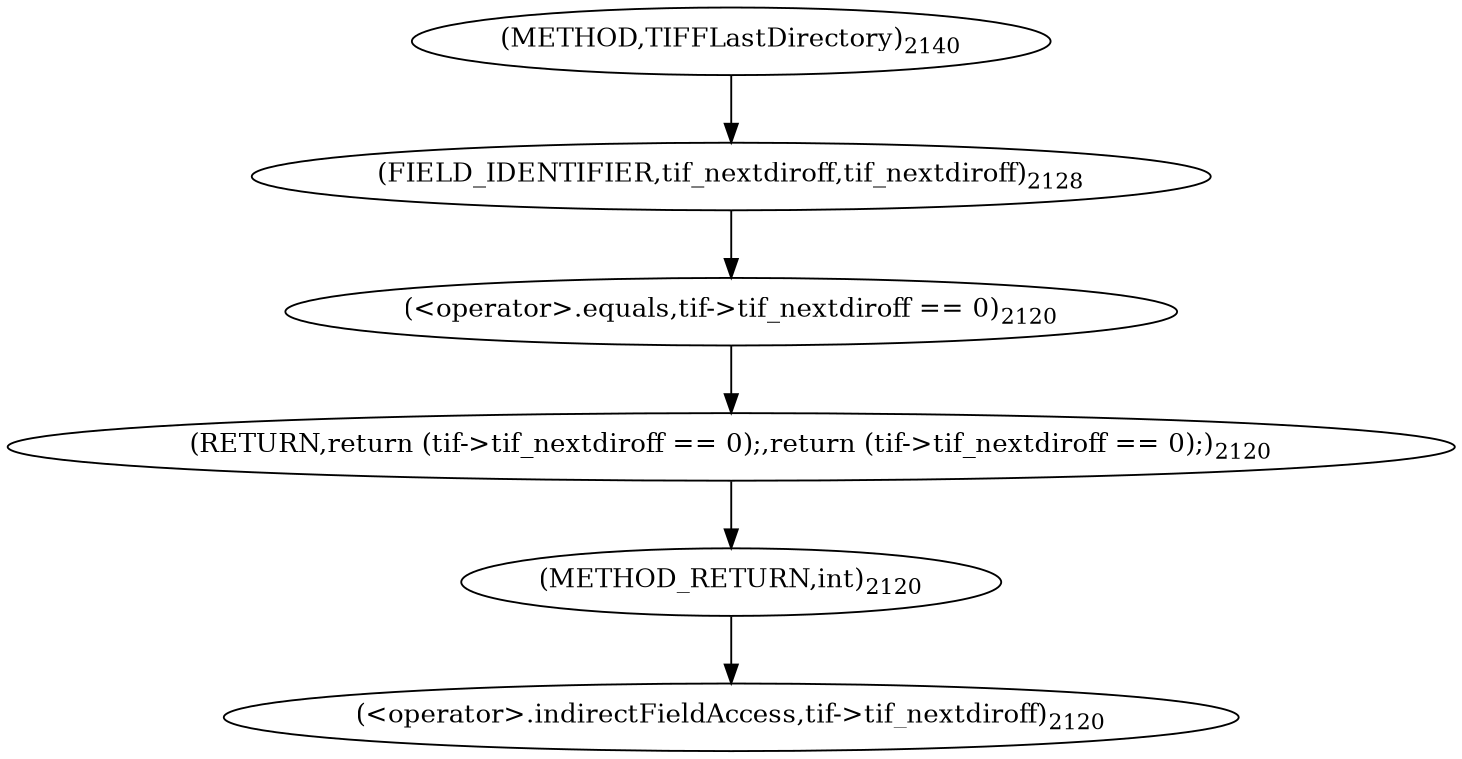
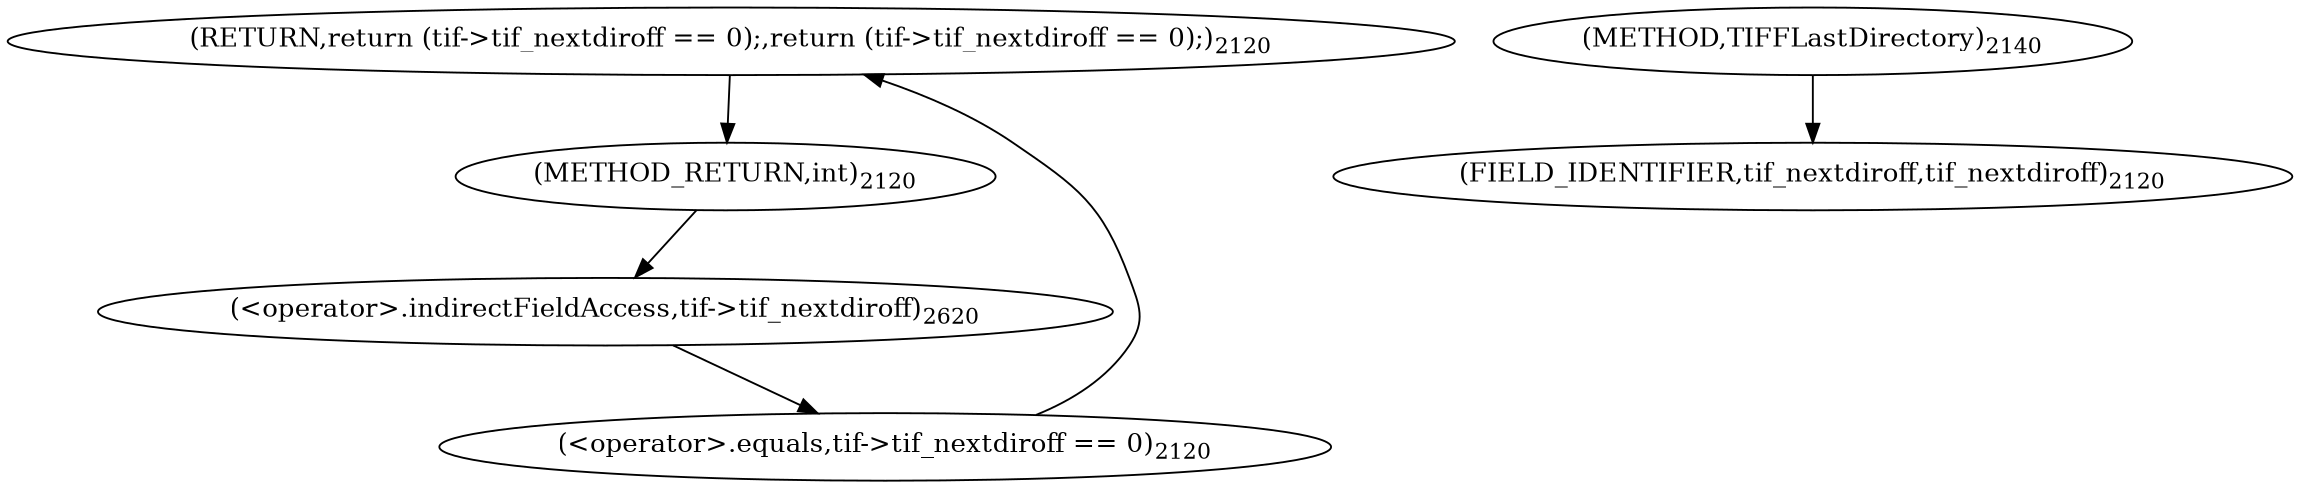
(1056, 174) -> (2138, 174)
(731, 235) -> (737, 375)
(1078, 714) -> (952, 309)
